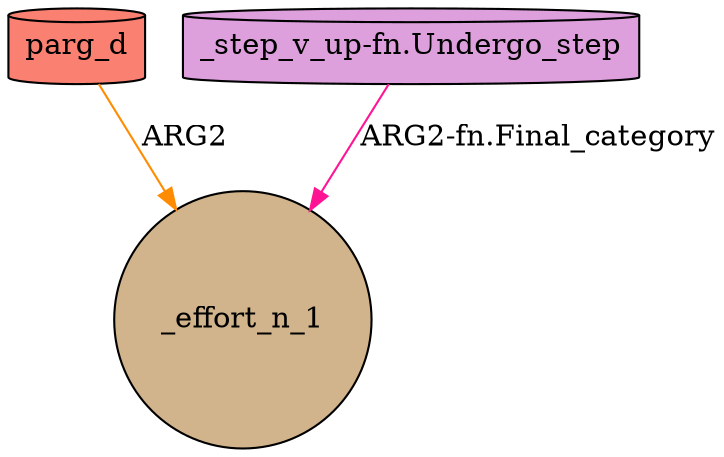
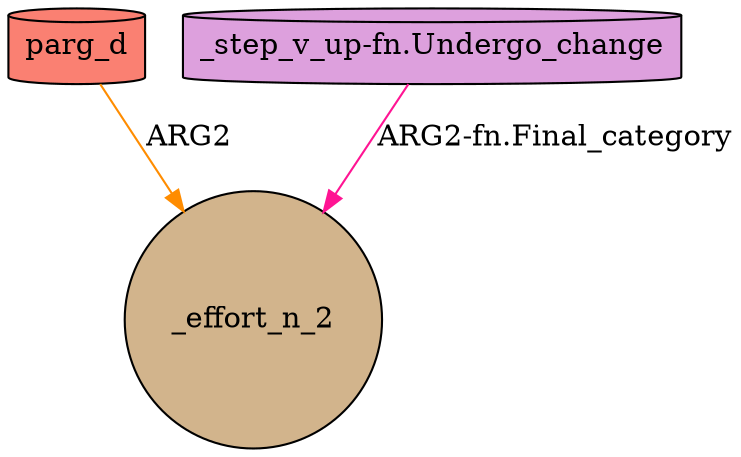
(411, 46) -> (432, 46)
(243, 320) -> (253, 320)
